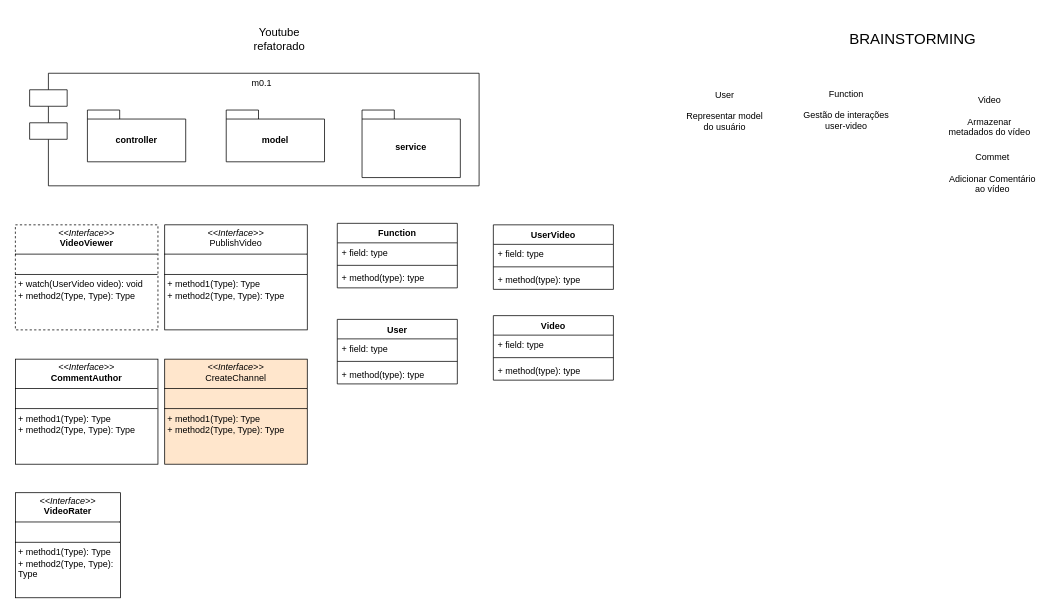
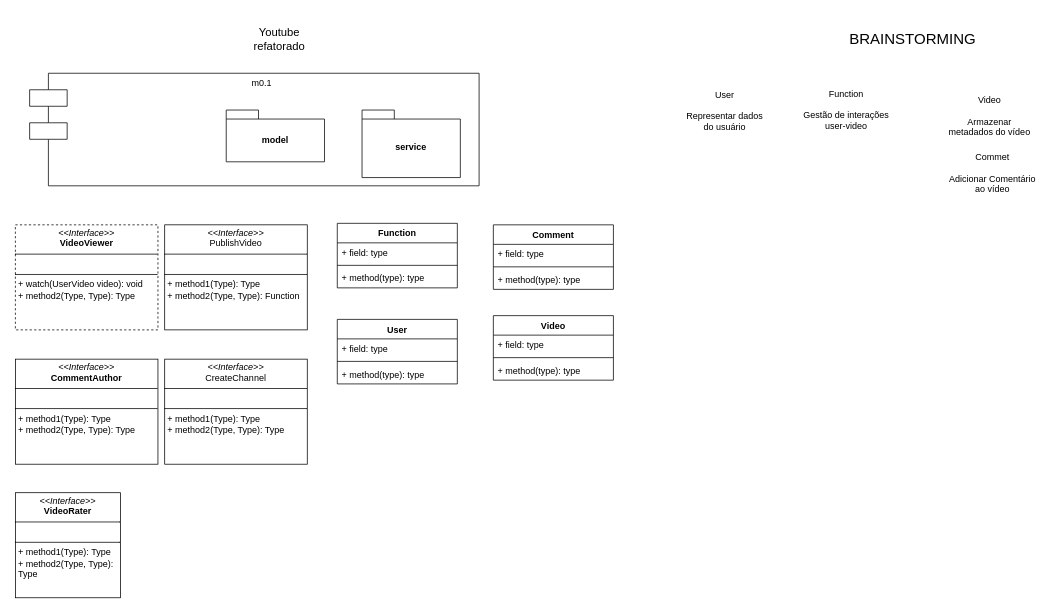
(725, 111) -> (725, 111)
(137, 136) -> none
(553, 235) -> (553, 235)
(227, 246) -> (236, 246)
(236, 411) -> (236, 411)
